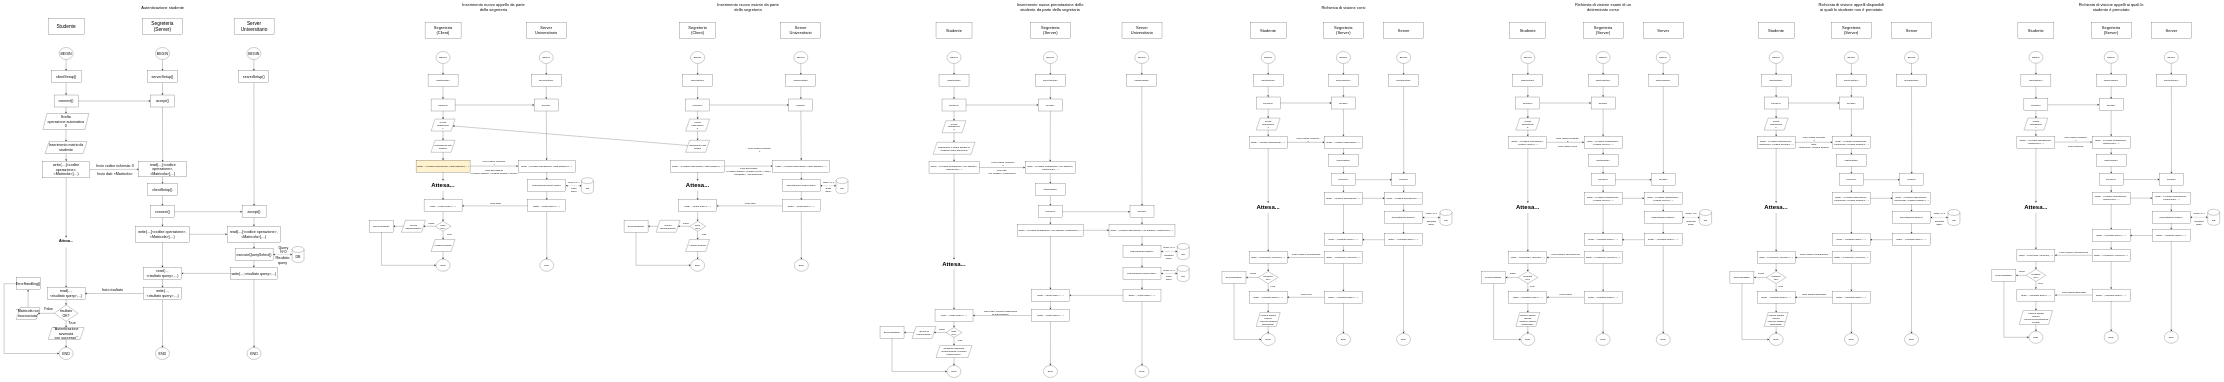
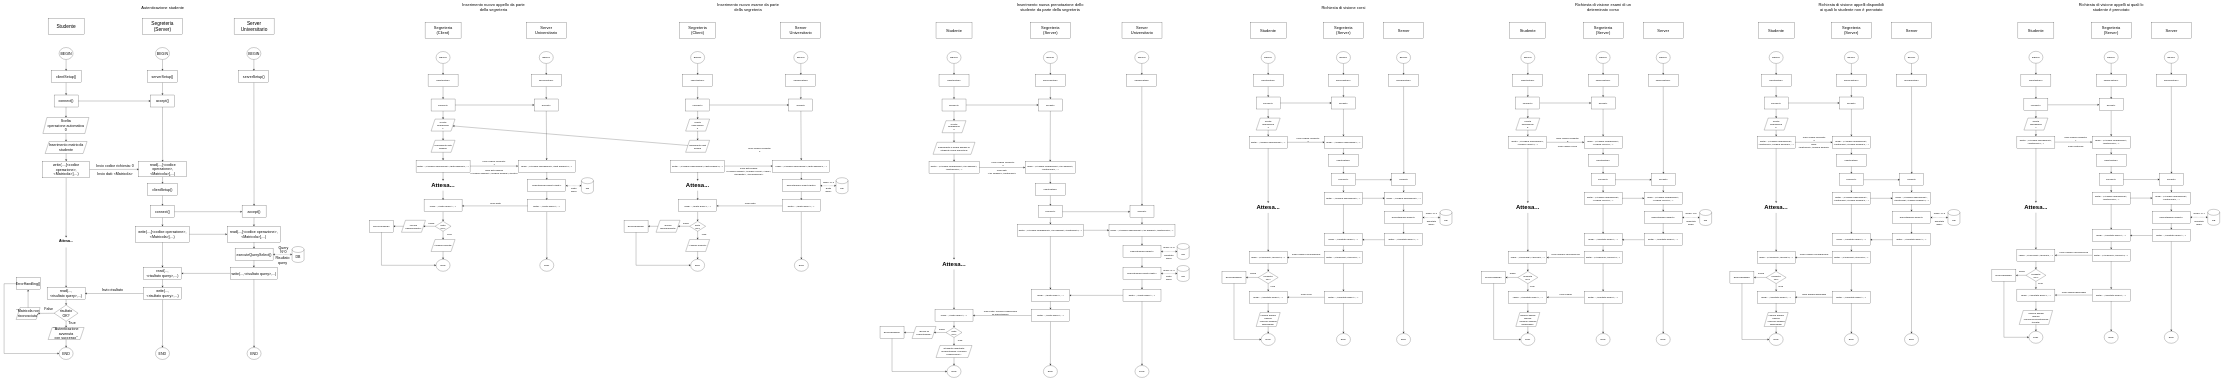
(66, 121) -> (66, 125)
(443, 166) -> (443, 166)
(574, 183) -> none
